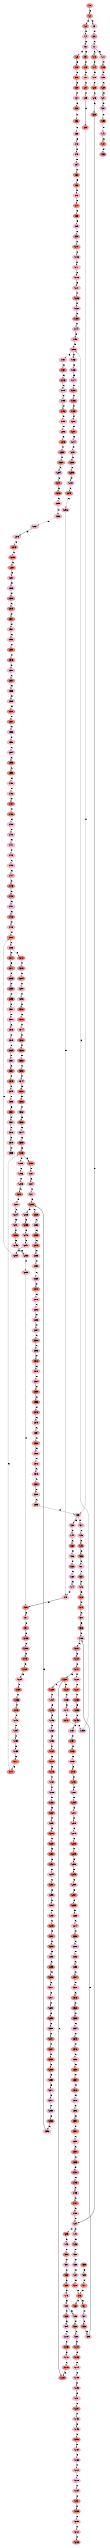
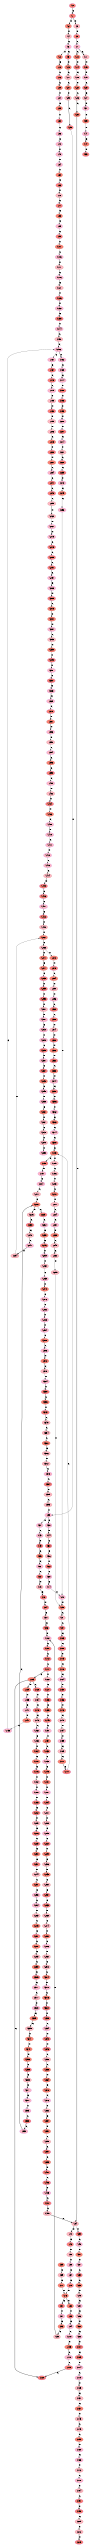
(66, 2311) -> (70, 2311)
